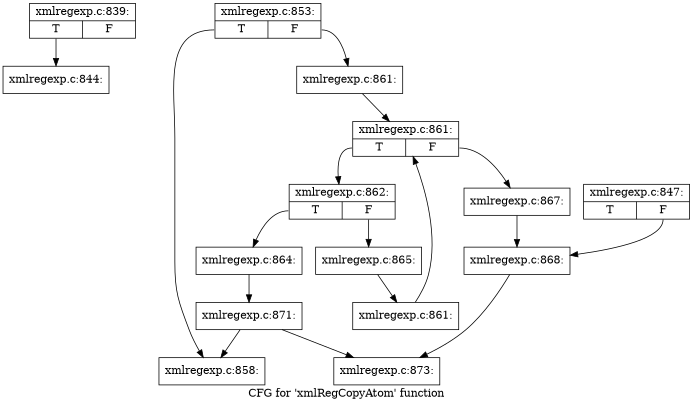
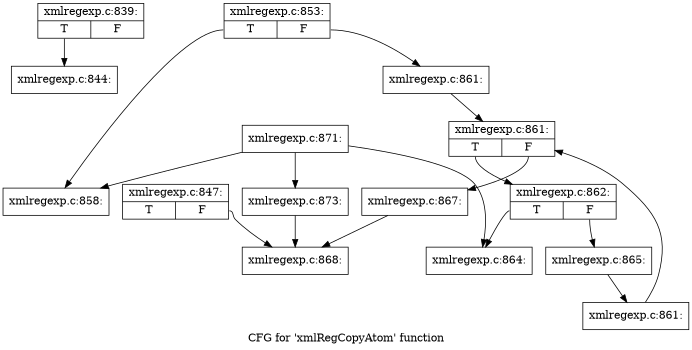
(249, 285) -> (442, 166)
(475, 321) -> (295, 227)
